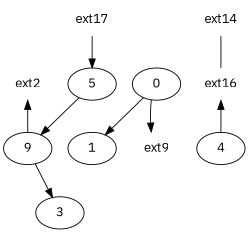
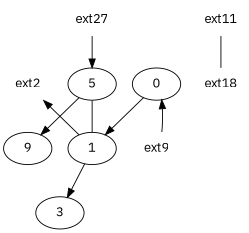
(92, 20) -> (92, 20)
(221, 20) -> (221, 20)
(221, 84) -> (221, 84)
(151, 111) -> (163, 120)
none -> (92, 116)
(28, 121) -> (65, 121)
(221, 148) -> none
(42, 177) -> (78, 177)
